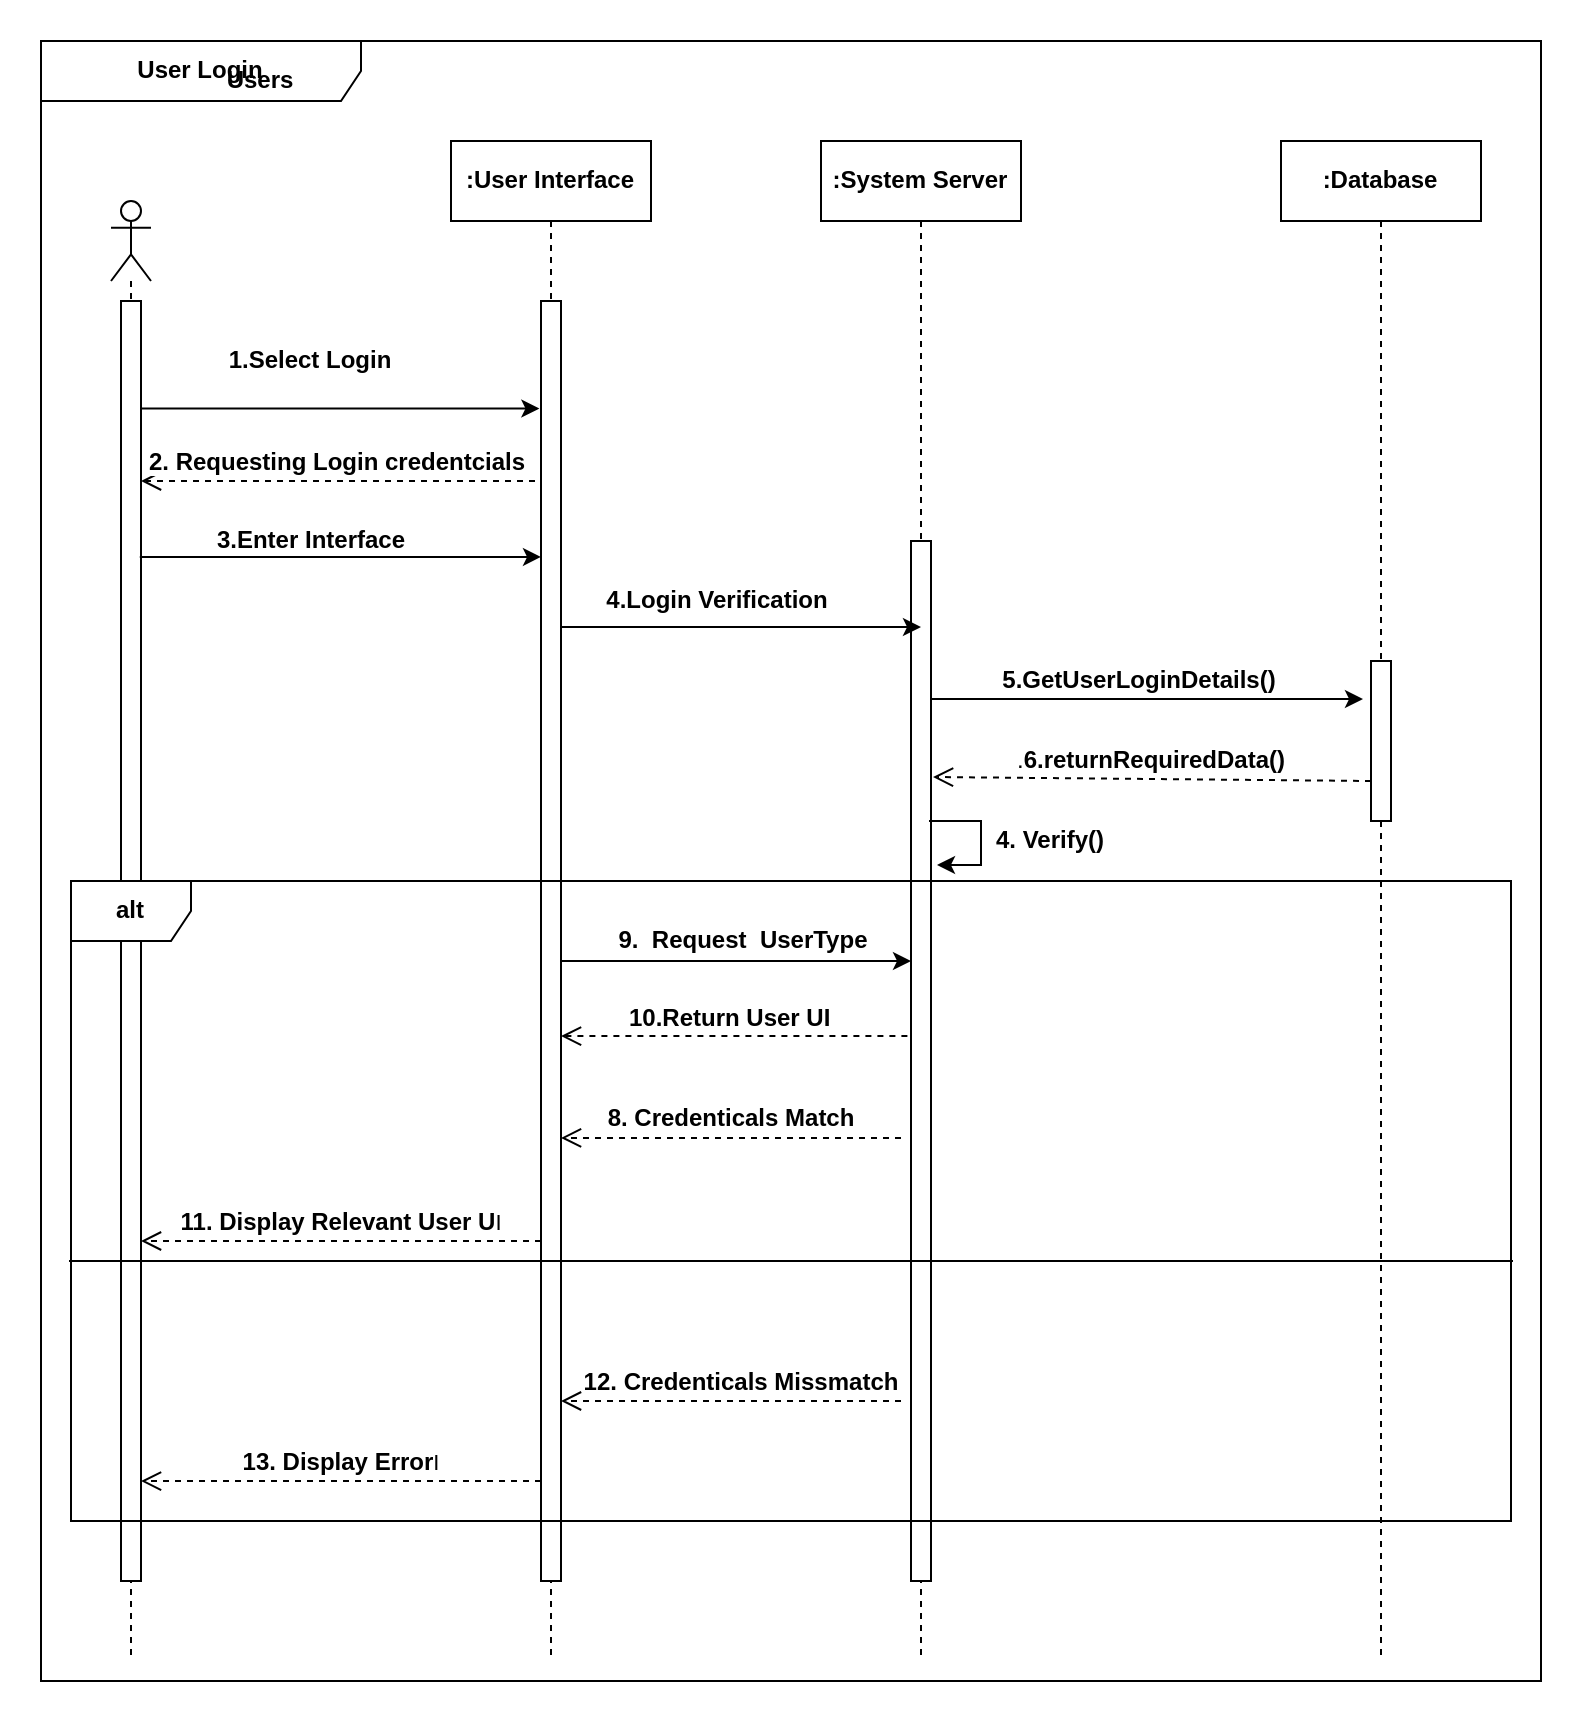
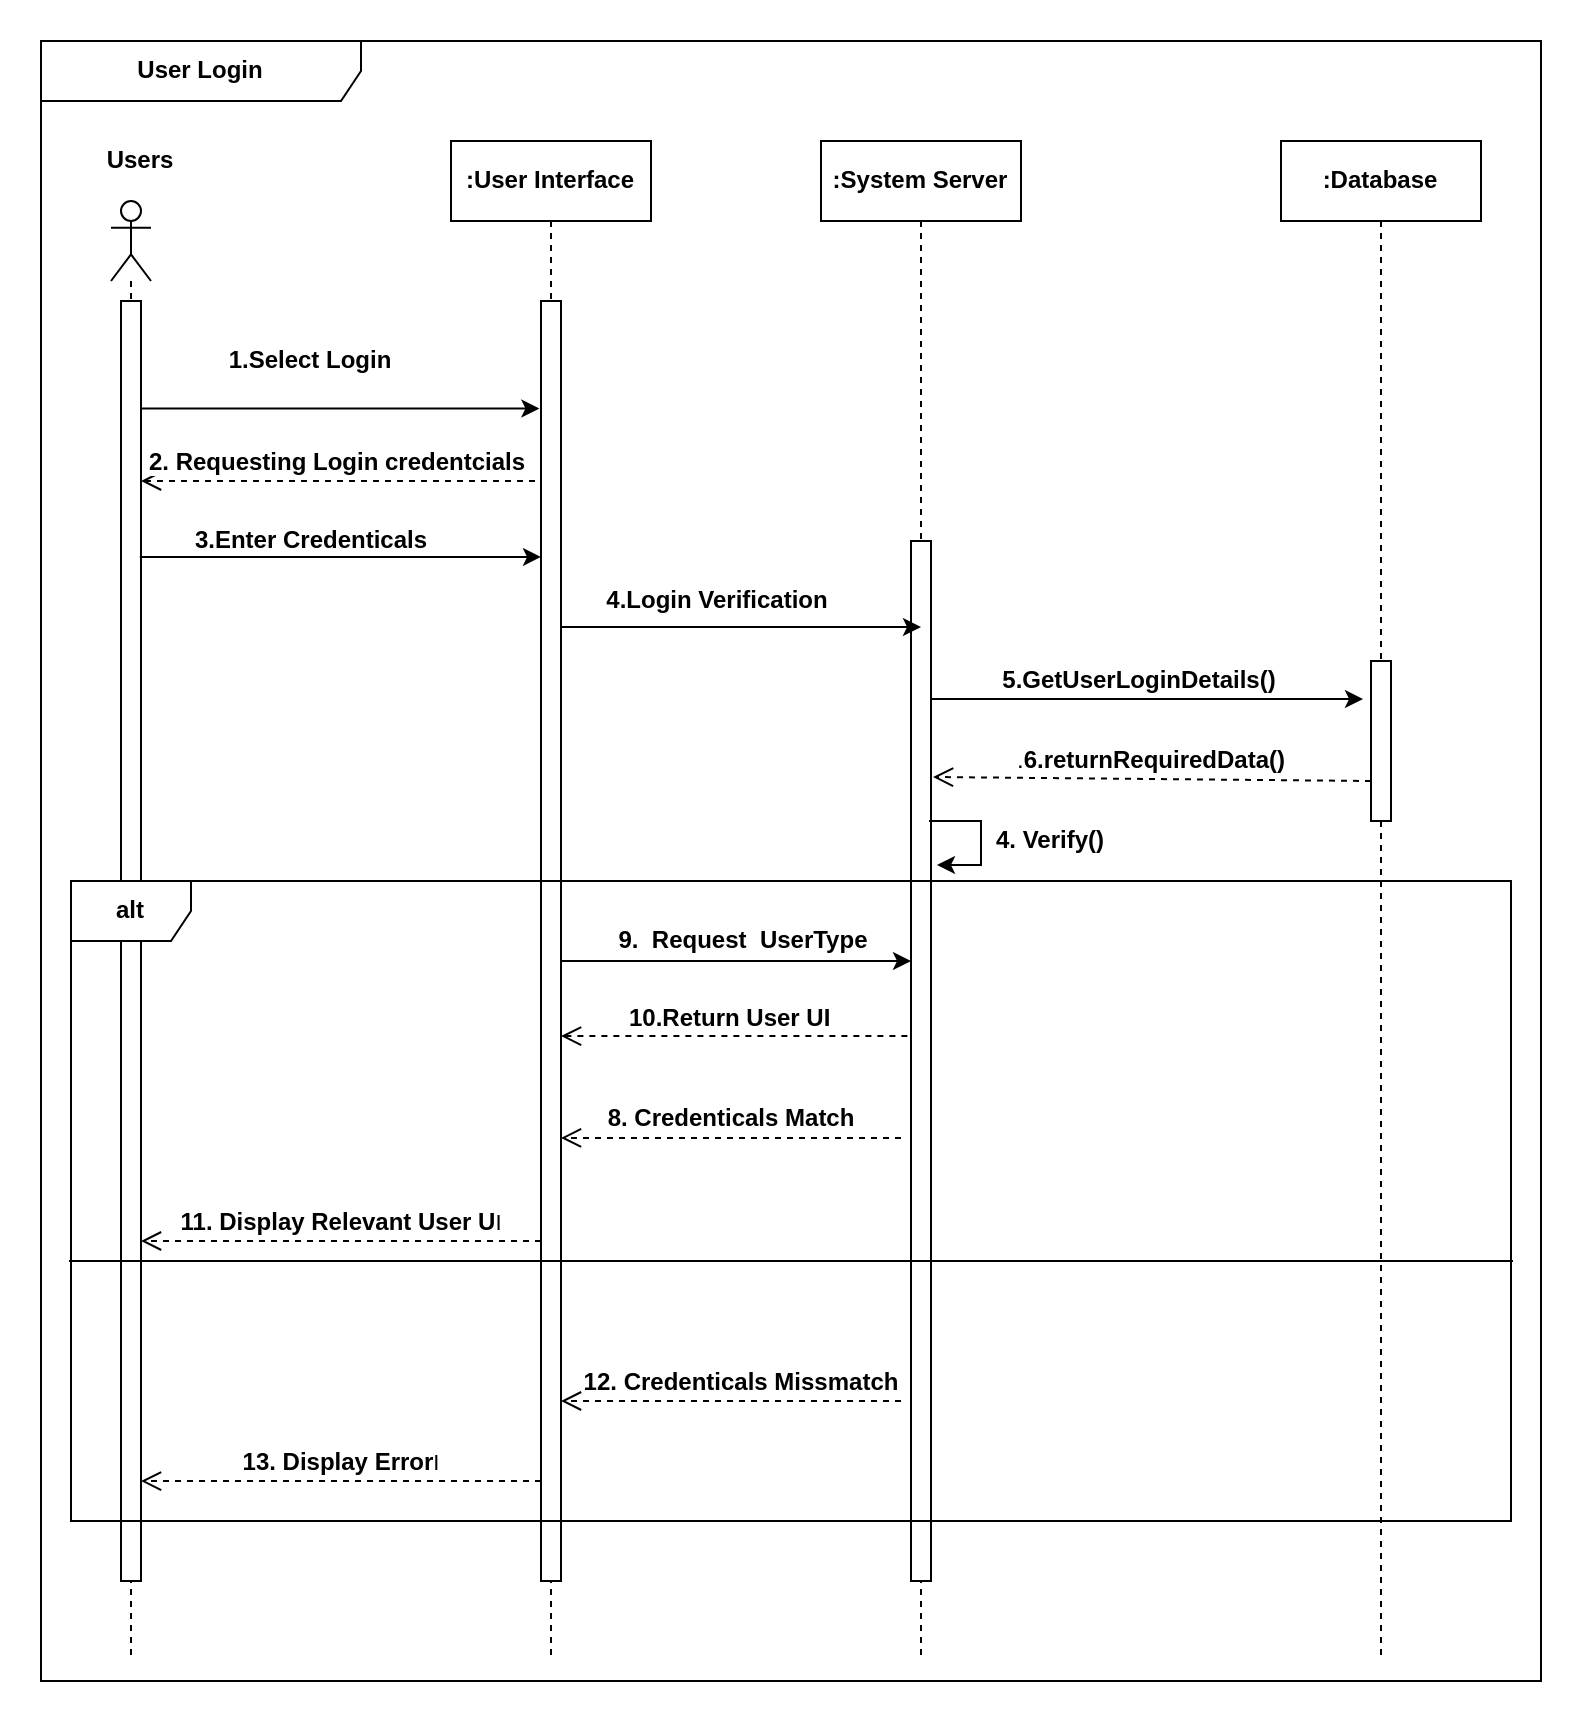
(261, 81) -> (141, 161)
(312, 541) -> (312, 541)
